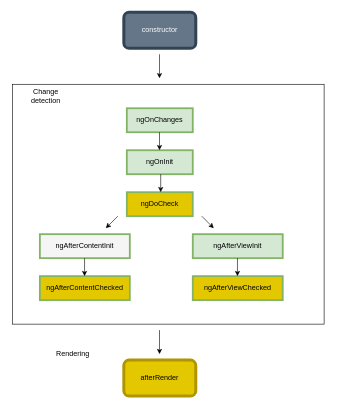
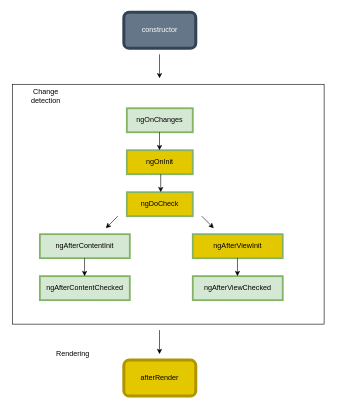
(160, 162) -> (160, 162)
(85, 246) -> (85, 246)
(238, 246) -> (238, 246)
(85, 288) -> (85, 288)
(238, 288) -> (238, 288)
